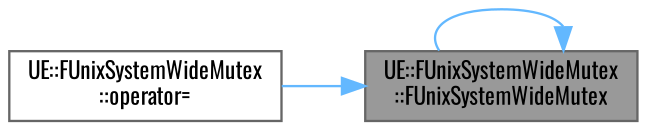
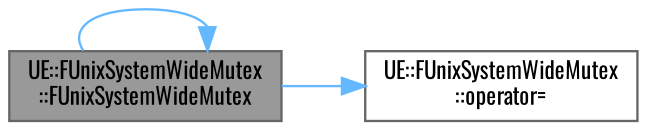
(312, 86) -> (312, 86)
